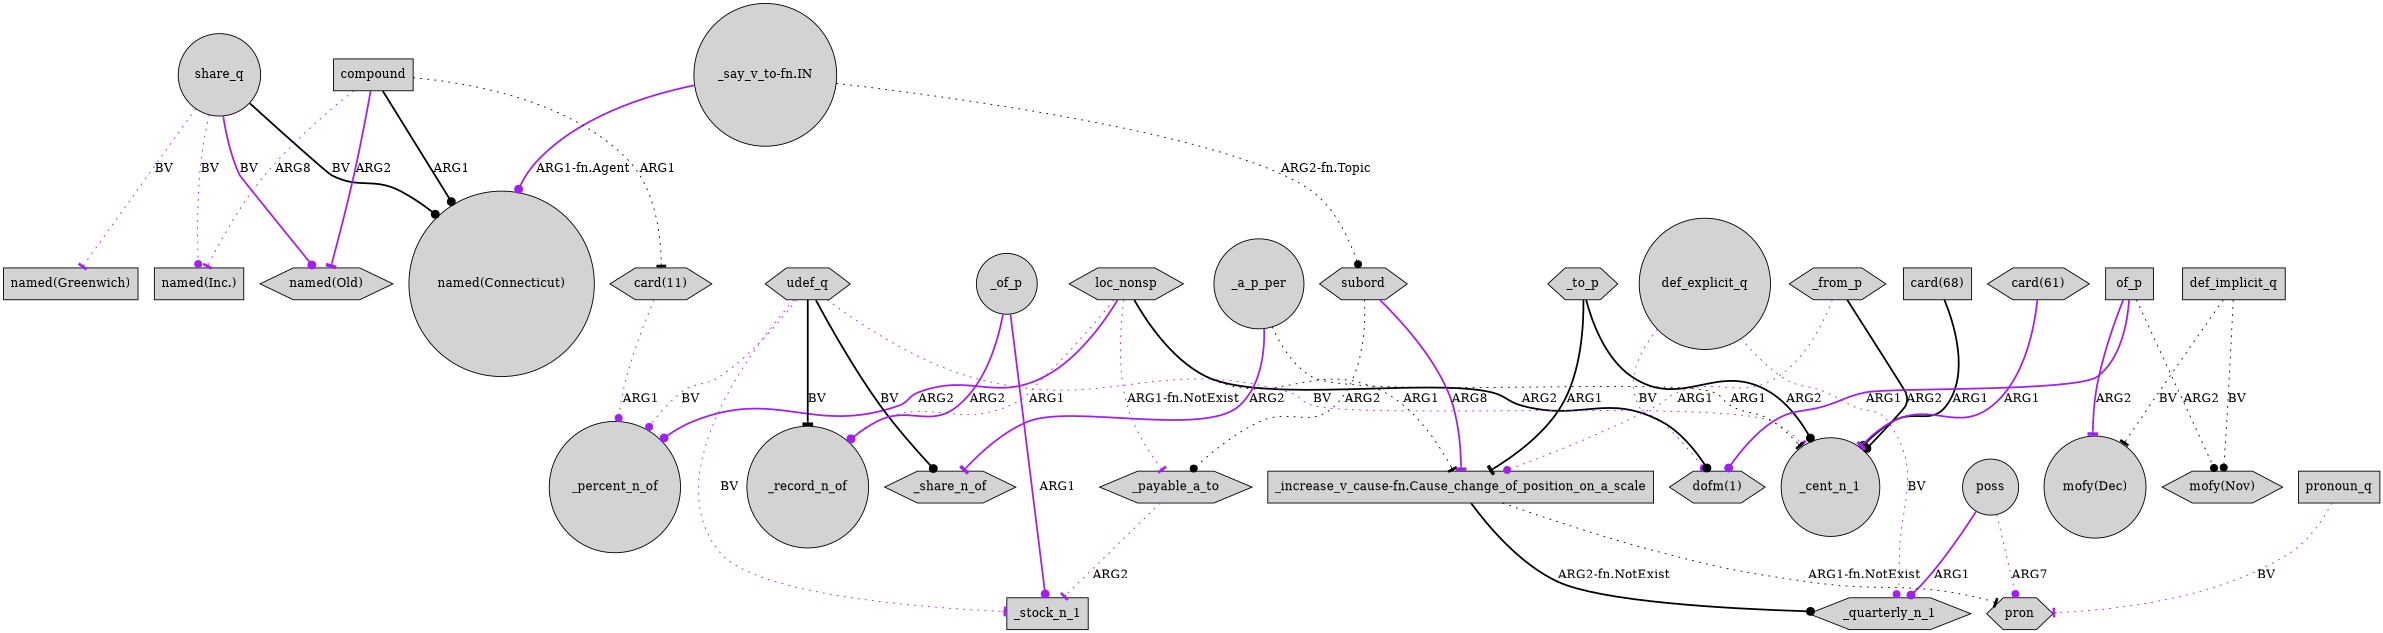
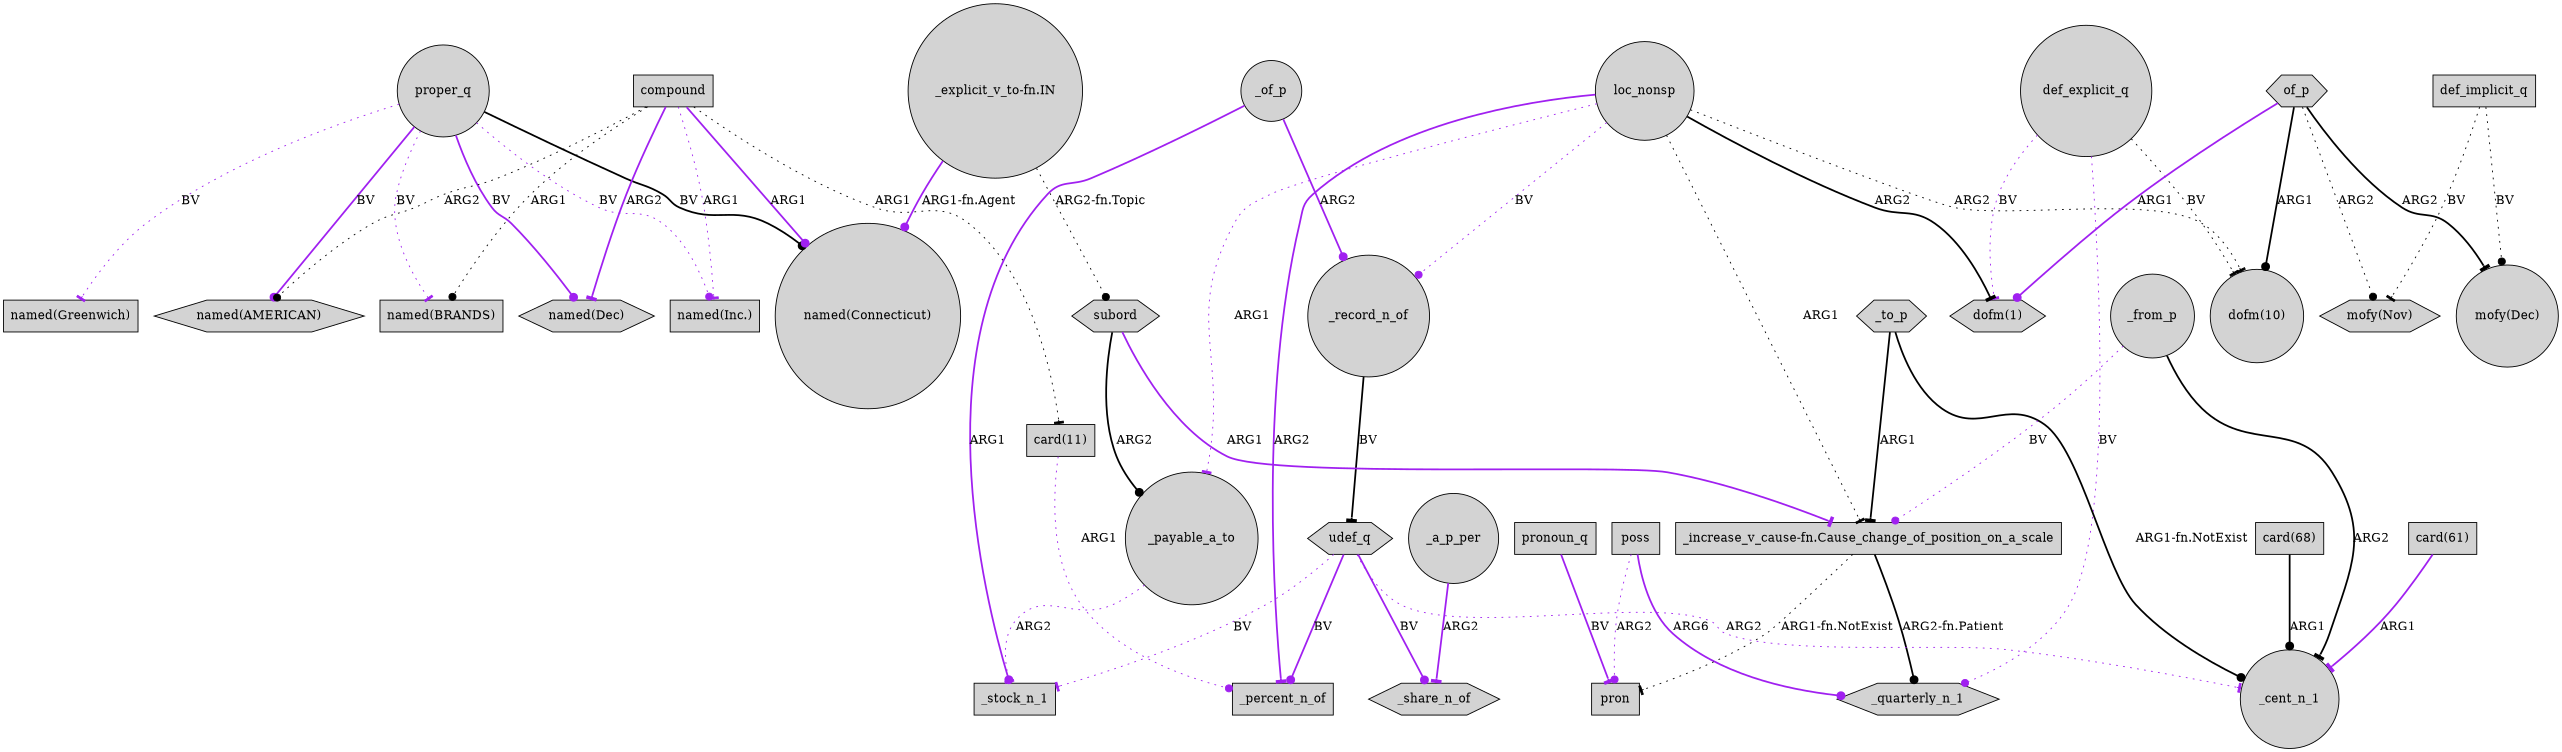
(219, 75) -> (443, 91)
(765, 75) -> (995, 91)
(416, 145) -> (745, 174)
(293, 169) -> (721, 201)
(326, 284) -> (587, 316)
(661, 284) -> (1061, 440)
(1126, 284) -> (1645, 91)
(1838, 284) -> (2153, 316)
(2038, 284) -> (2443, 538)
(2130, 284) -> (2297, 91)
none -> (259, 316)
none -> (441, 316)
none -> (2257, 316)
(808, 361) -> (1358, 447)
(2102, 364) -> (2388, 197)
(2177, 366) -> (2494, 182)
(729, 370) -> (1318, 615)
(1895, 375) -> (2325, 464)
(2229, 382) -> (2443, 205)
(867, 387) -> (1390, 616)
(1530, 387) -> none
(1335, 389) -> (1850, 198)
(1047, 399) -> (1524, 201)
(1183, 399) -> (1252, 316)
(1322, 399) -> (1744, 627)
(1470, 399) -> (1245, 440)
(1696, 399) -> (2038, 440)
(1804, 399) -> (2192, 538)
(908, 400) -> (1288, 283)
(1638, 404) -> (1995, 205)
(1316, 416) -> (1107, 414)
(615, 487) -> (1283, 699)
(1176, 487) -> (1192, 538)
(1991, 487) -> (1636, 538)
(1614, 575) -> (1953, 627)
(1952, 575) -> (1691, 627)
(2030, 575) -> (1635, 627)
(2209, 589) -> (1586, 620)
(2020, 614) -> (1616, 699)
